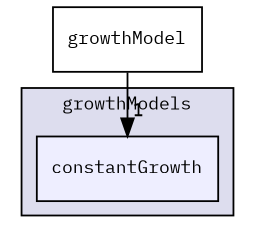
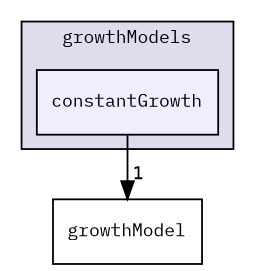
(128, 99) -> (128, 161)
